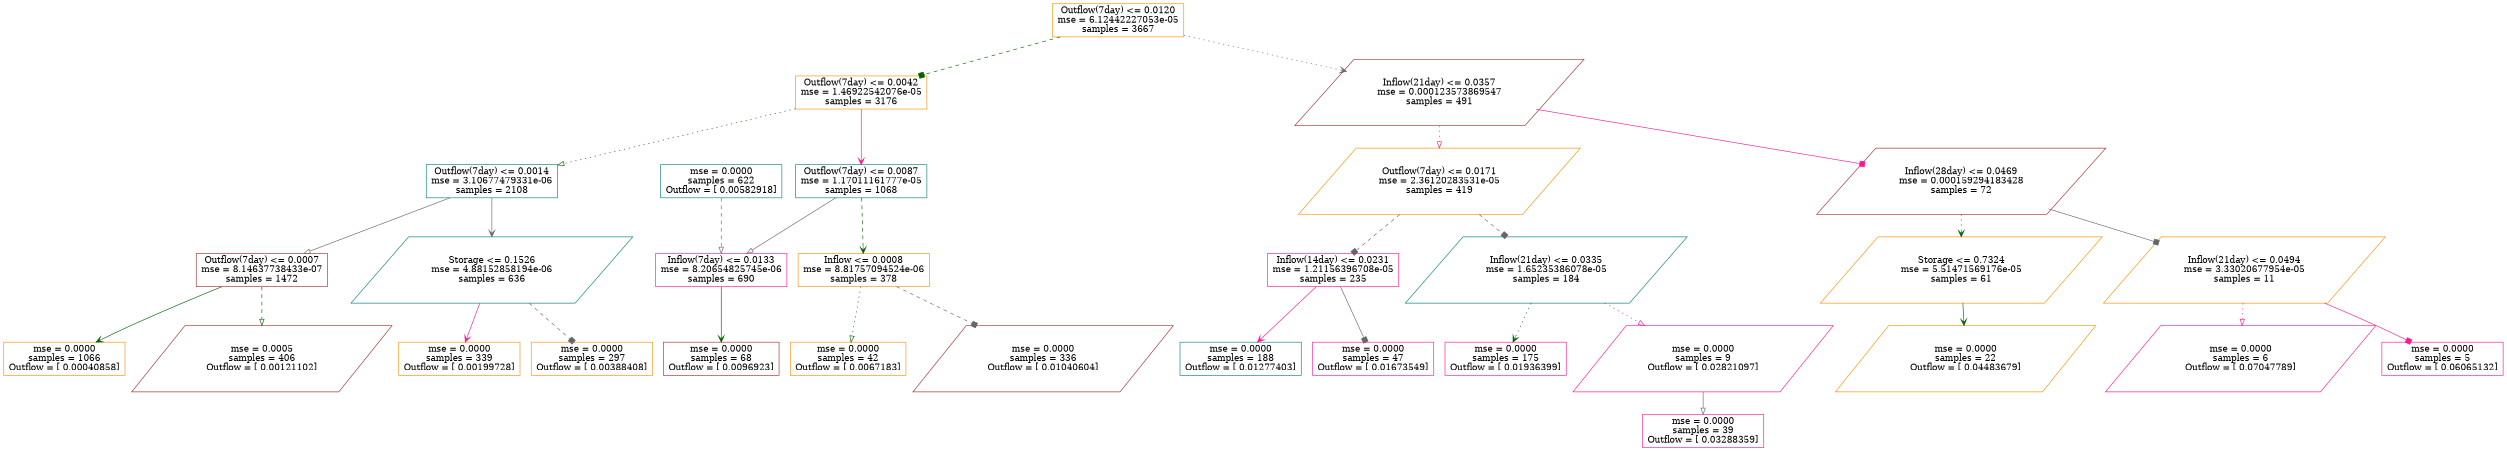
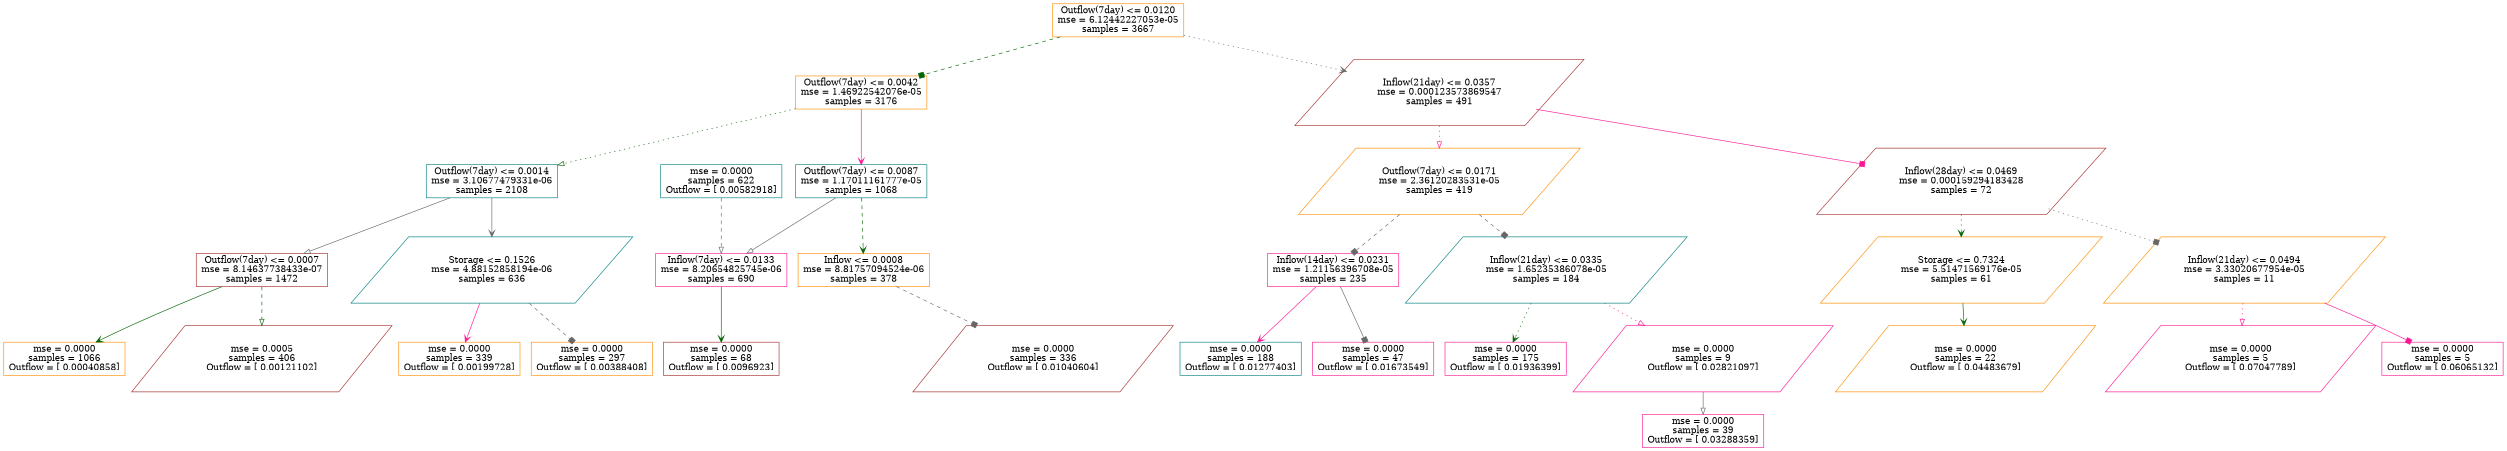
(2101, 225) -> (2101, 225)
(848, 359) -> none
(2241, 359) -> (2241, 359)
